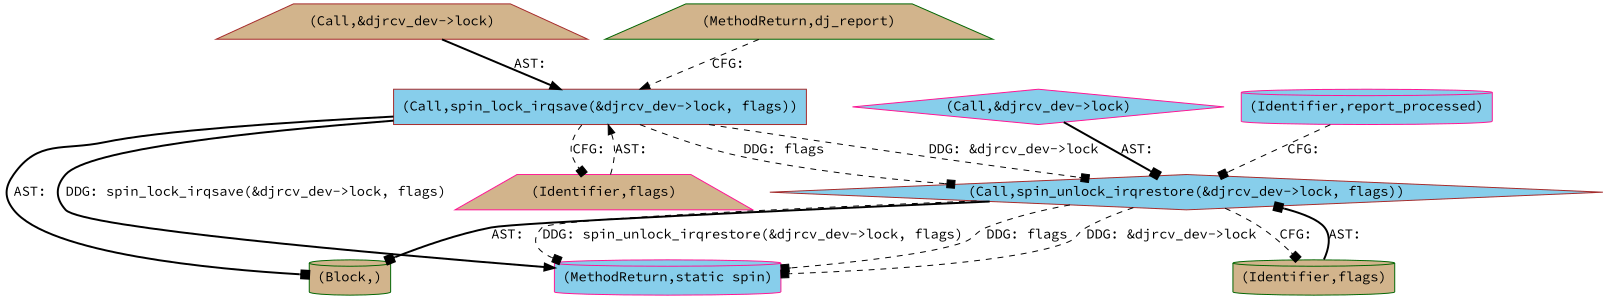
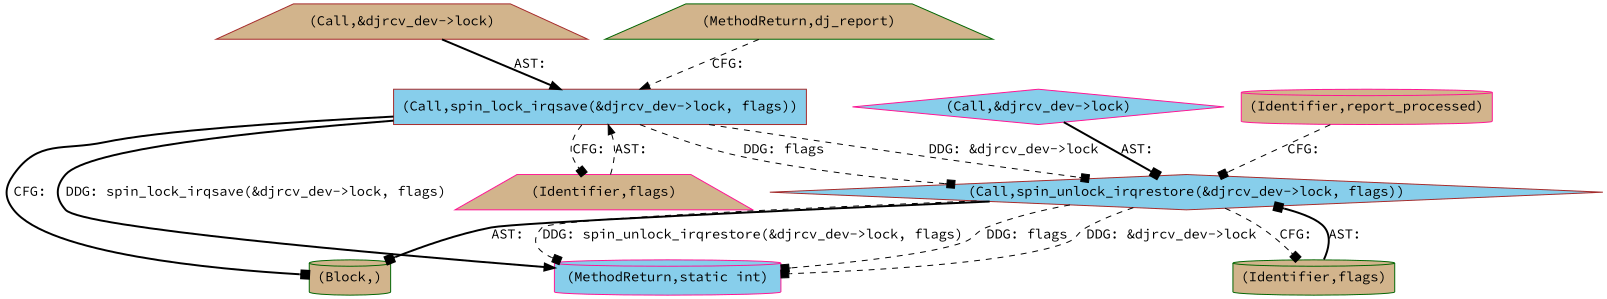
(1367, 107) -> (1367, 107)
(34, 192) -> (34, 192)
(668, 277) -> (668, 277)
